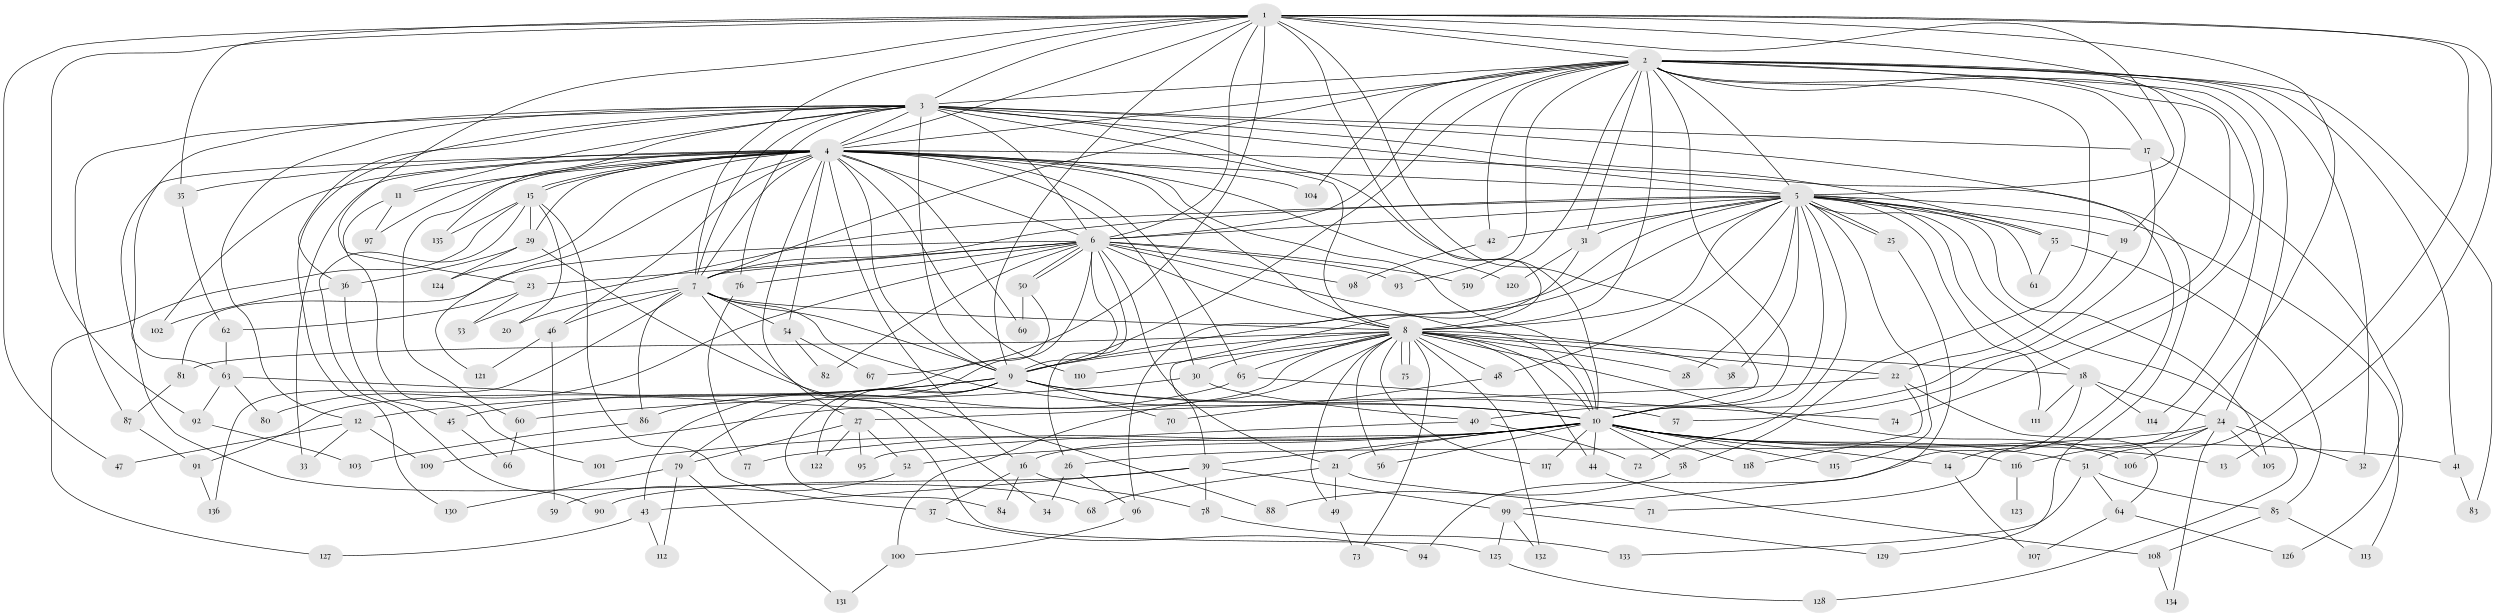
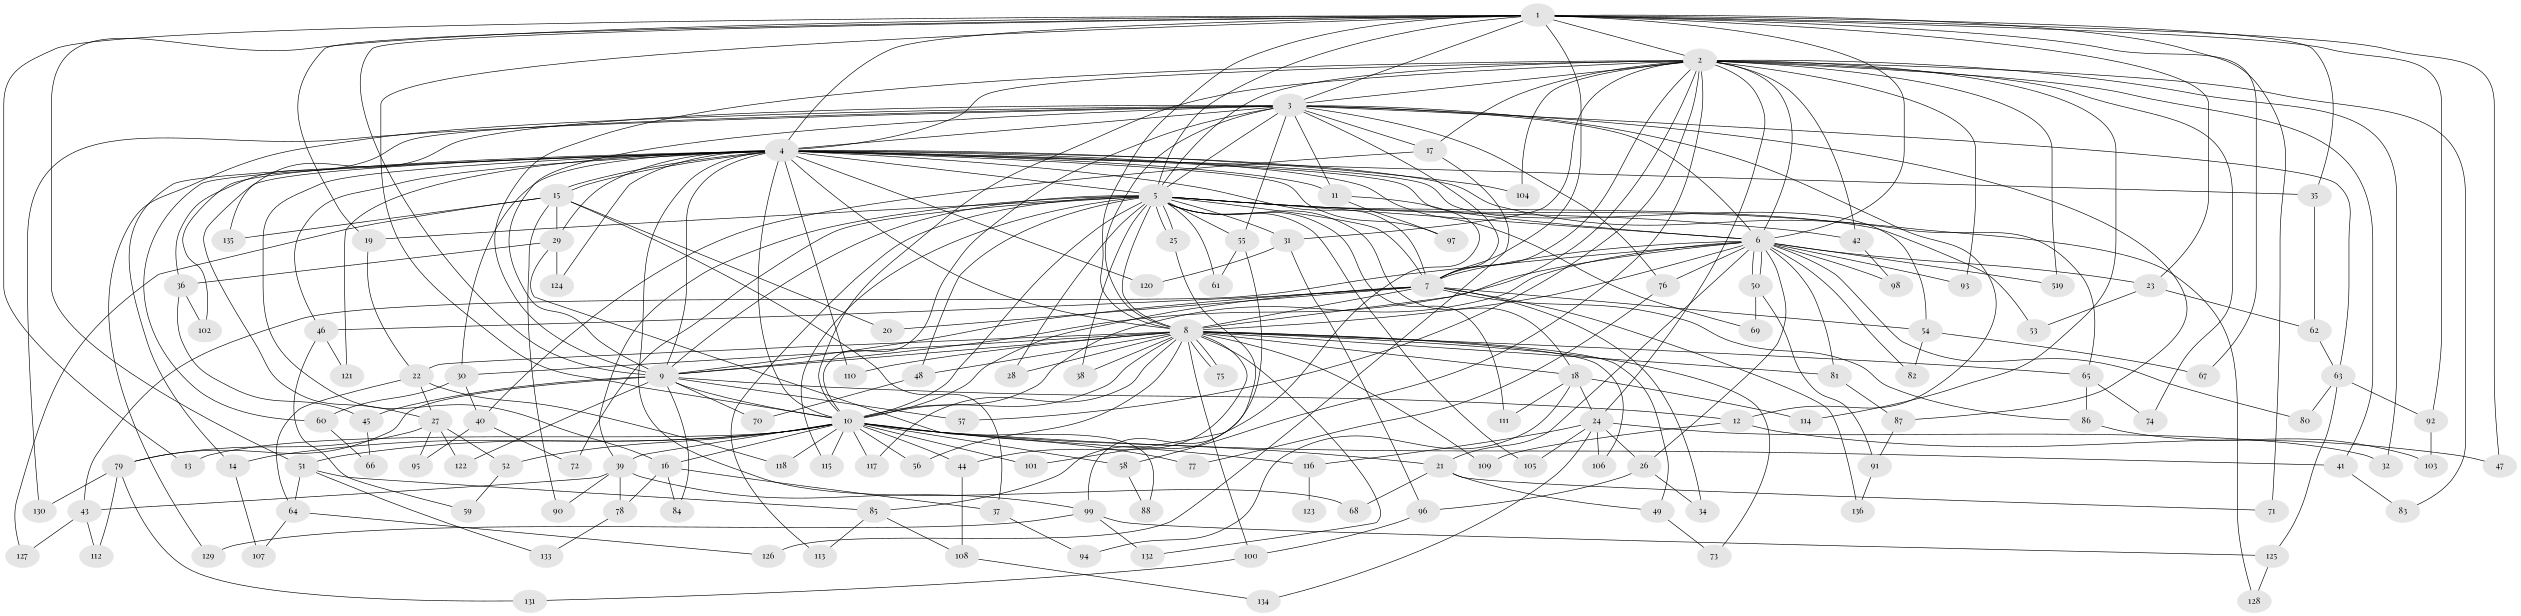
(304, 466) -> none
